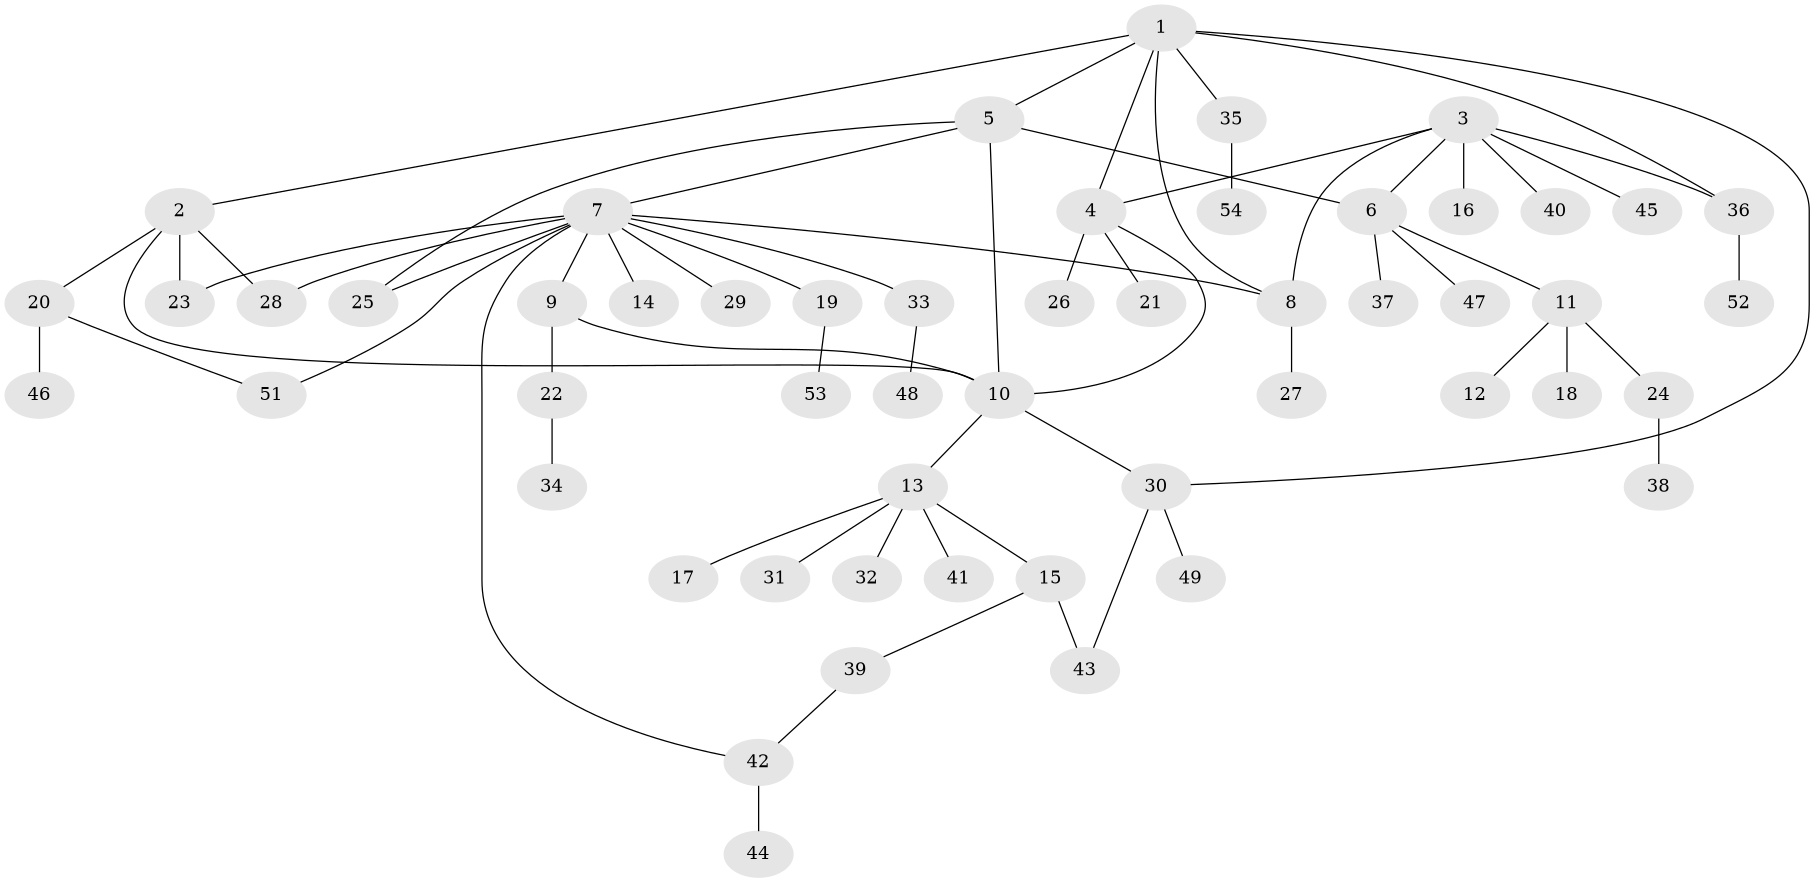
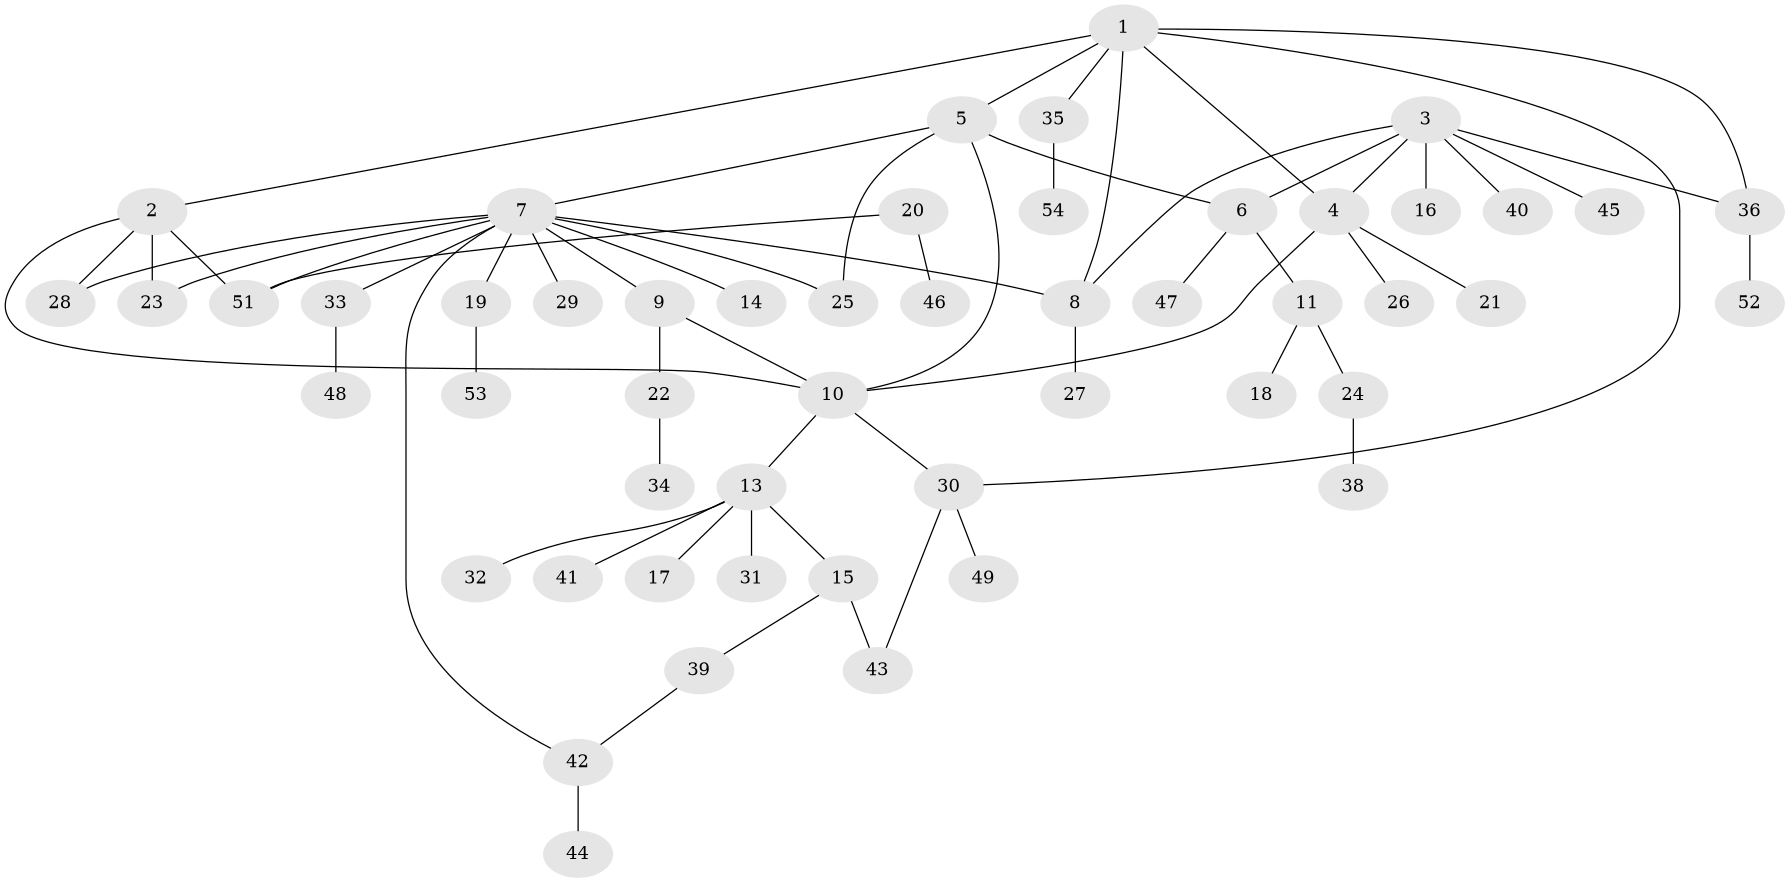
(110, 258) -> (205, 264)
(1383, 303) -> none
(1475, 395) -> none
